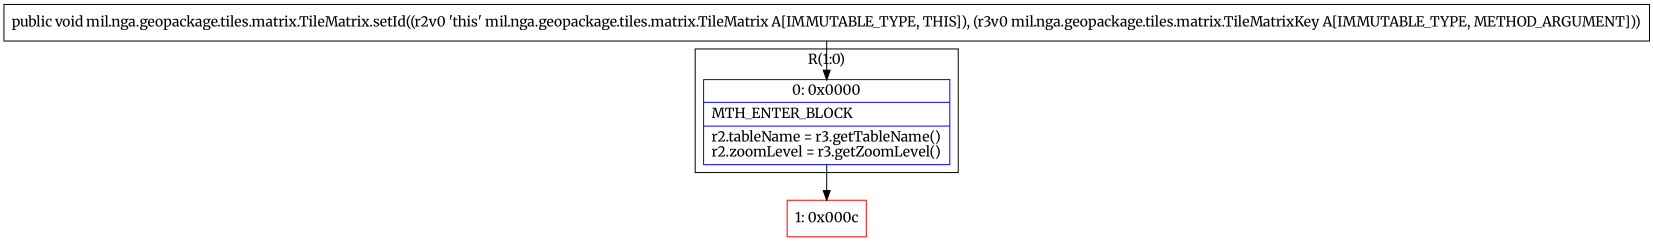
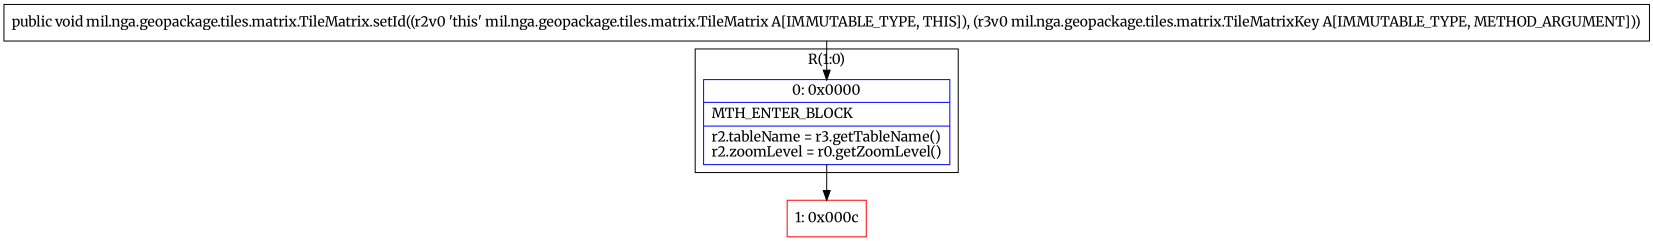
(826, 152) -> (827, 152)
